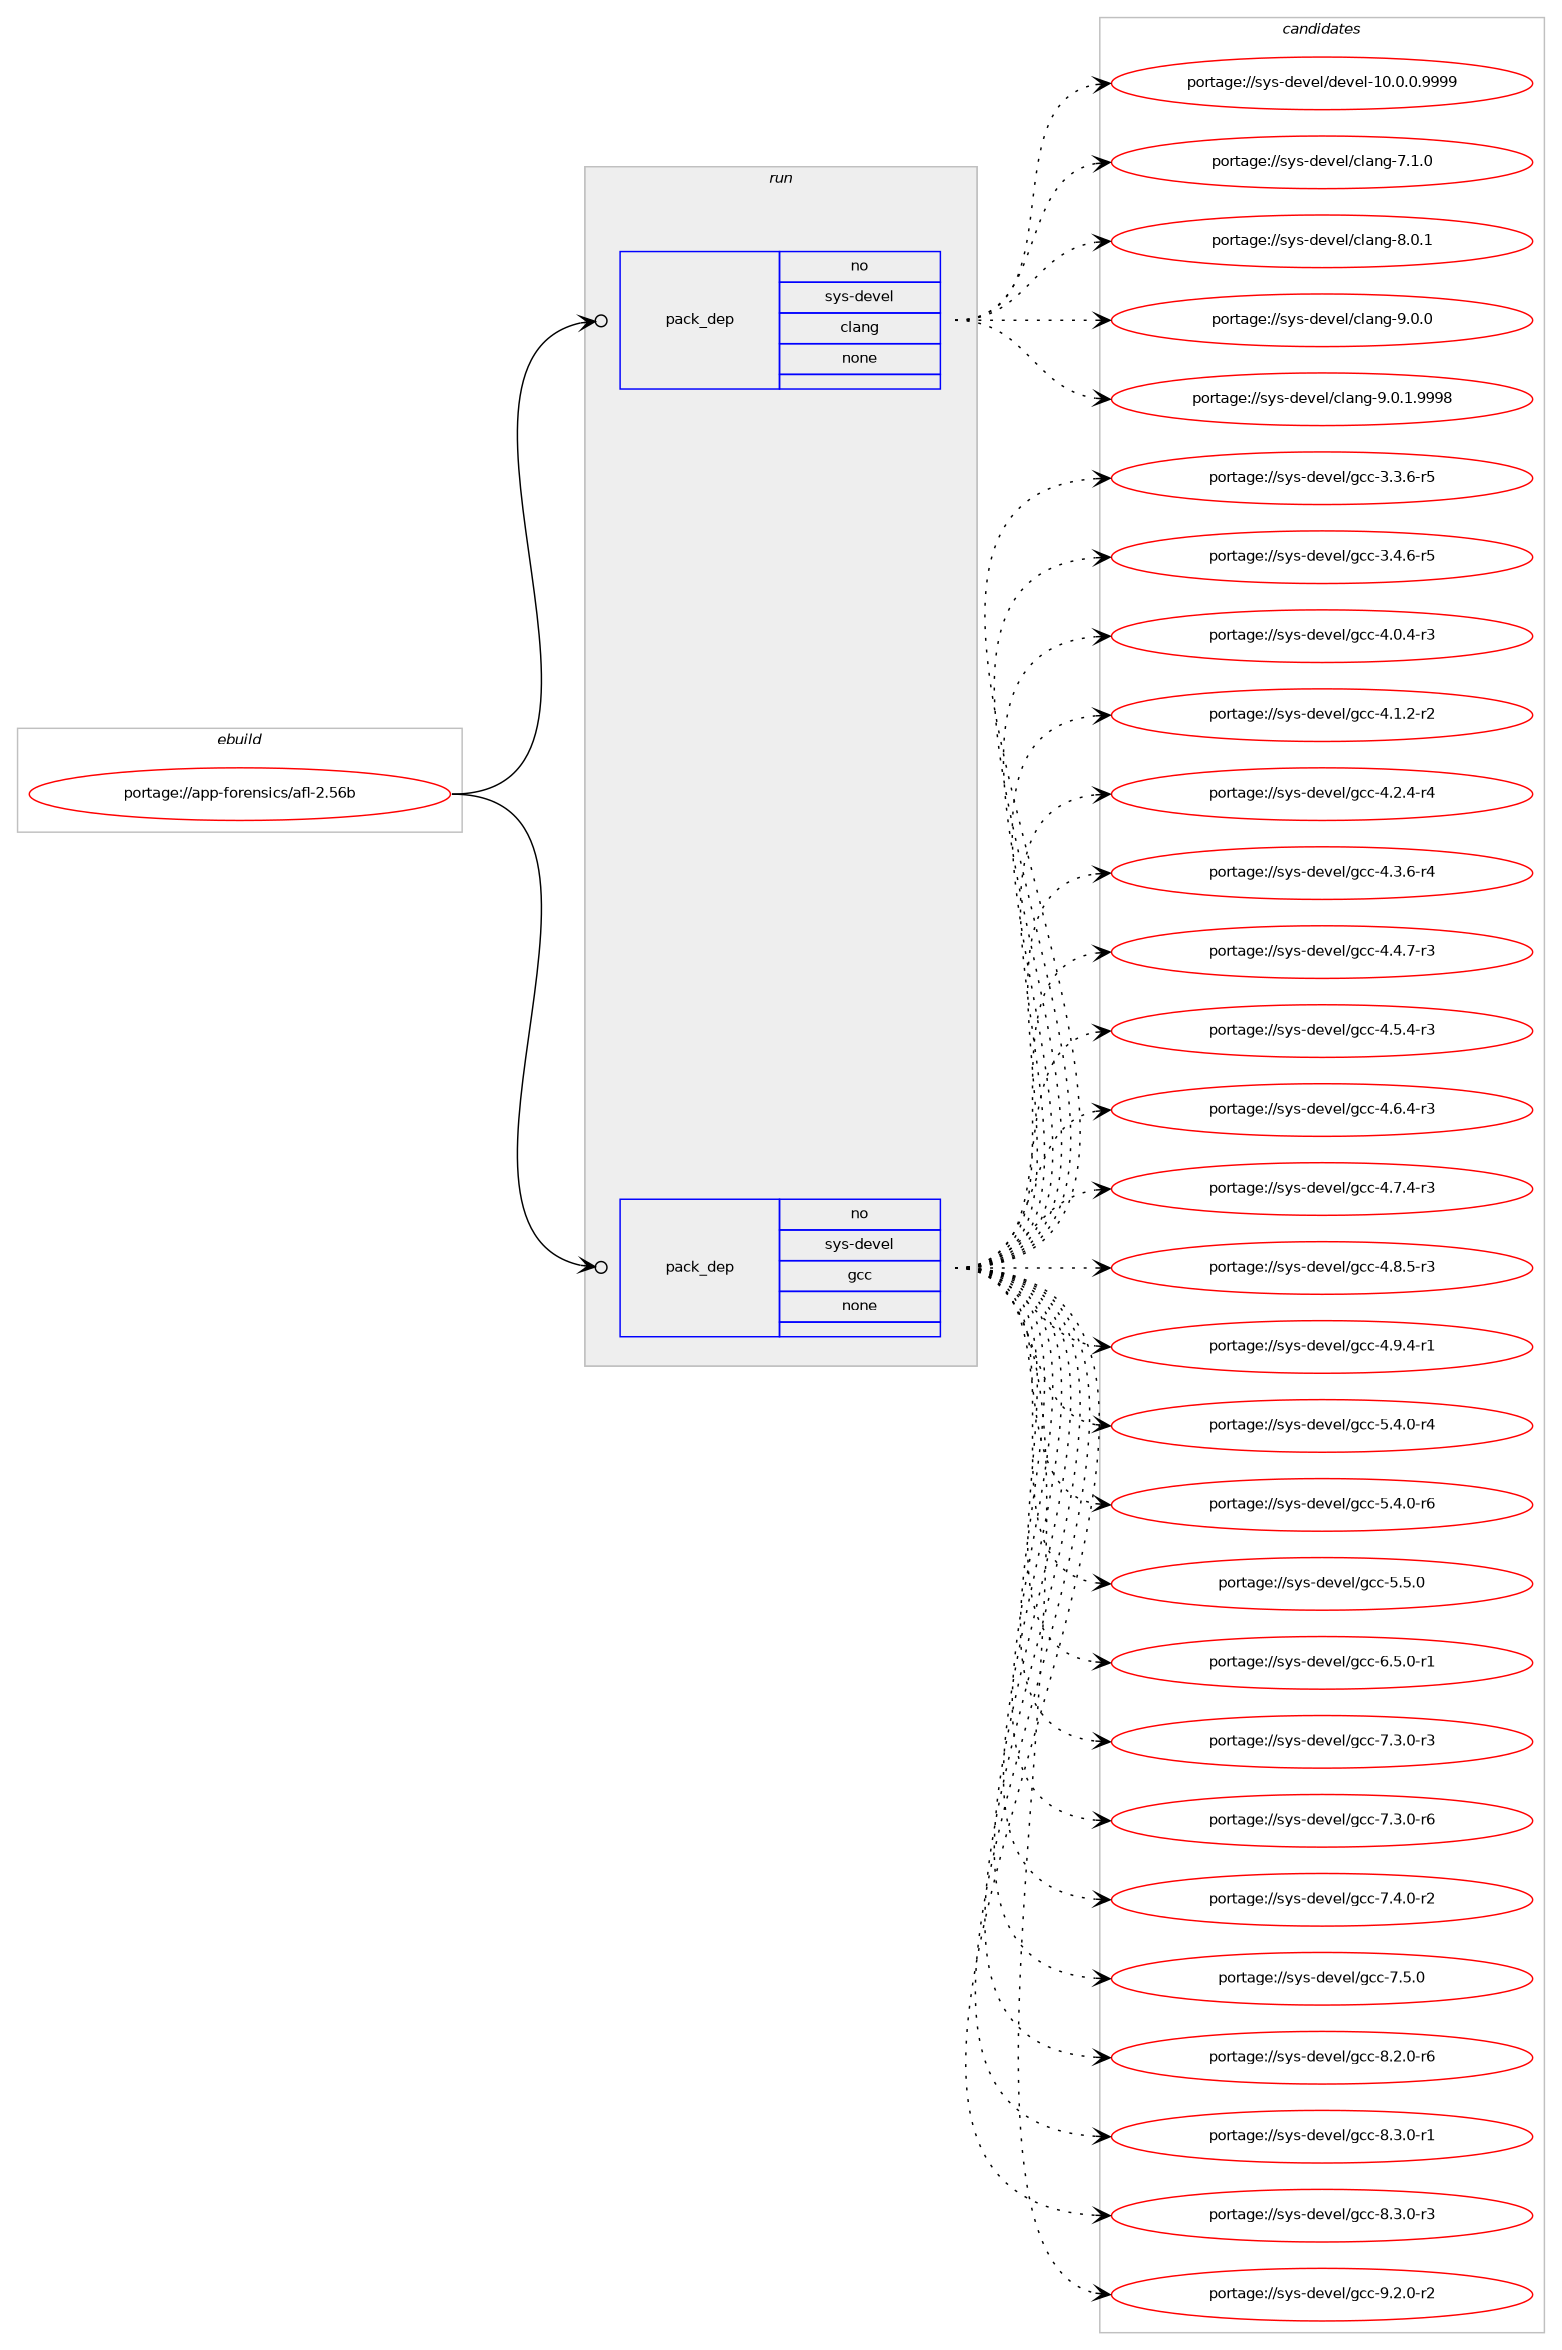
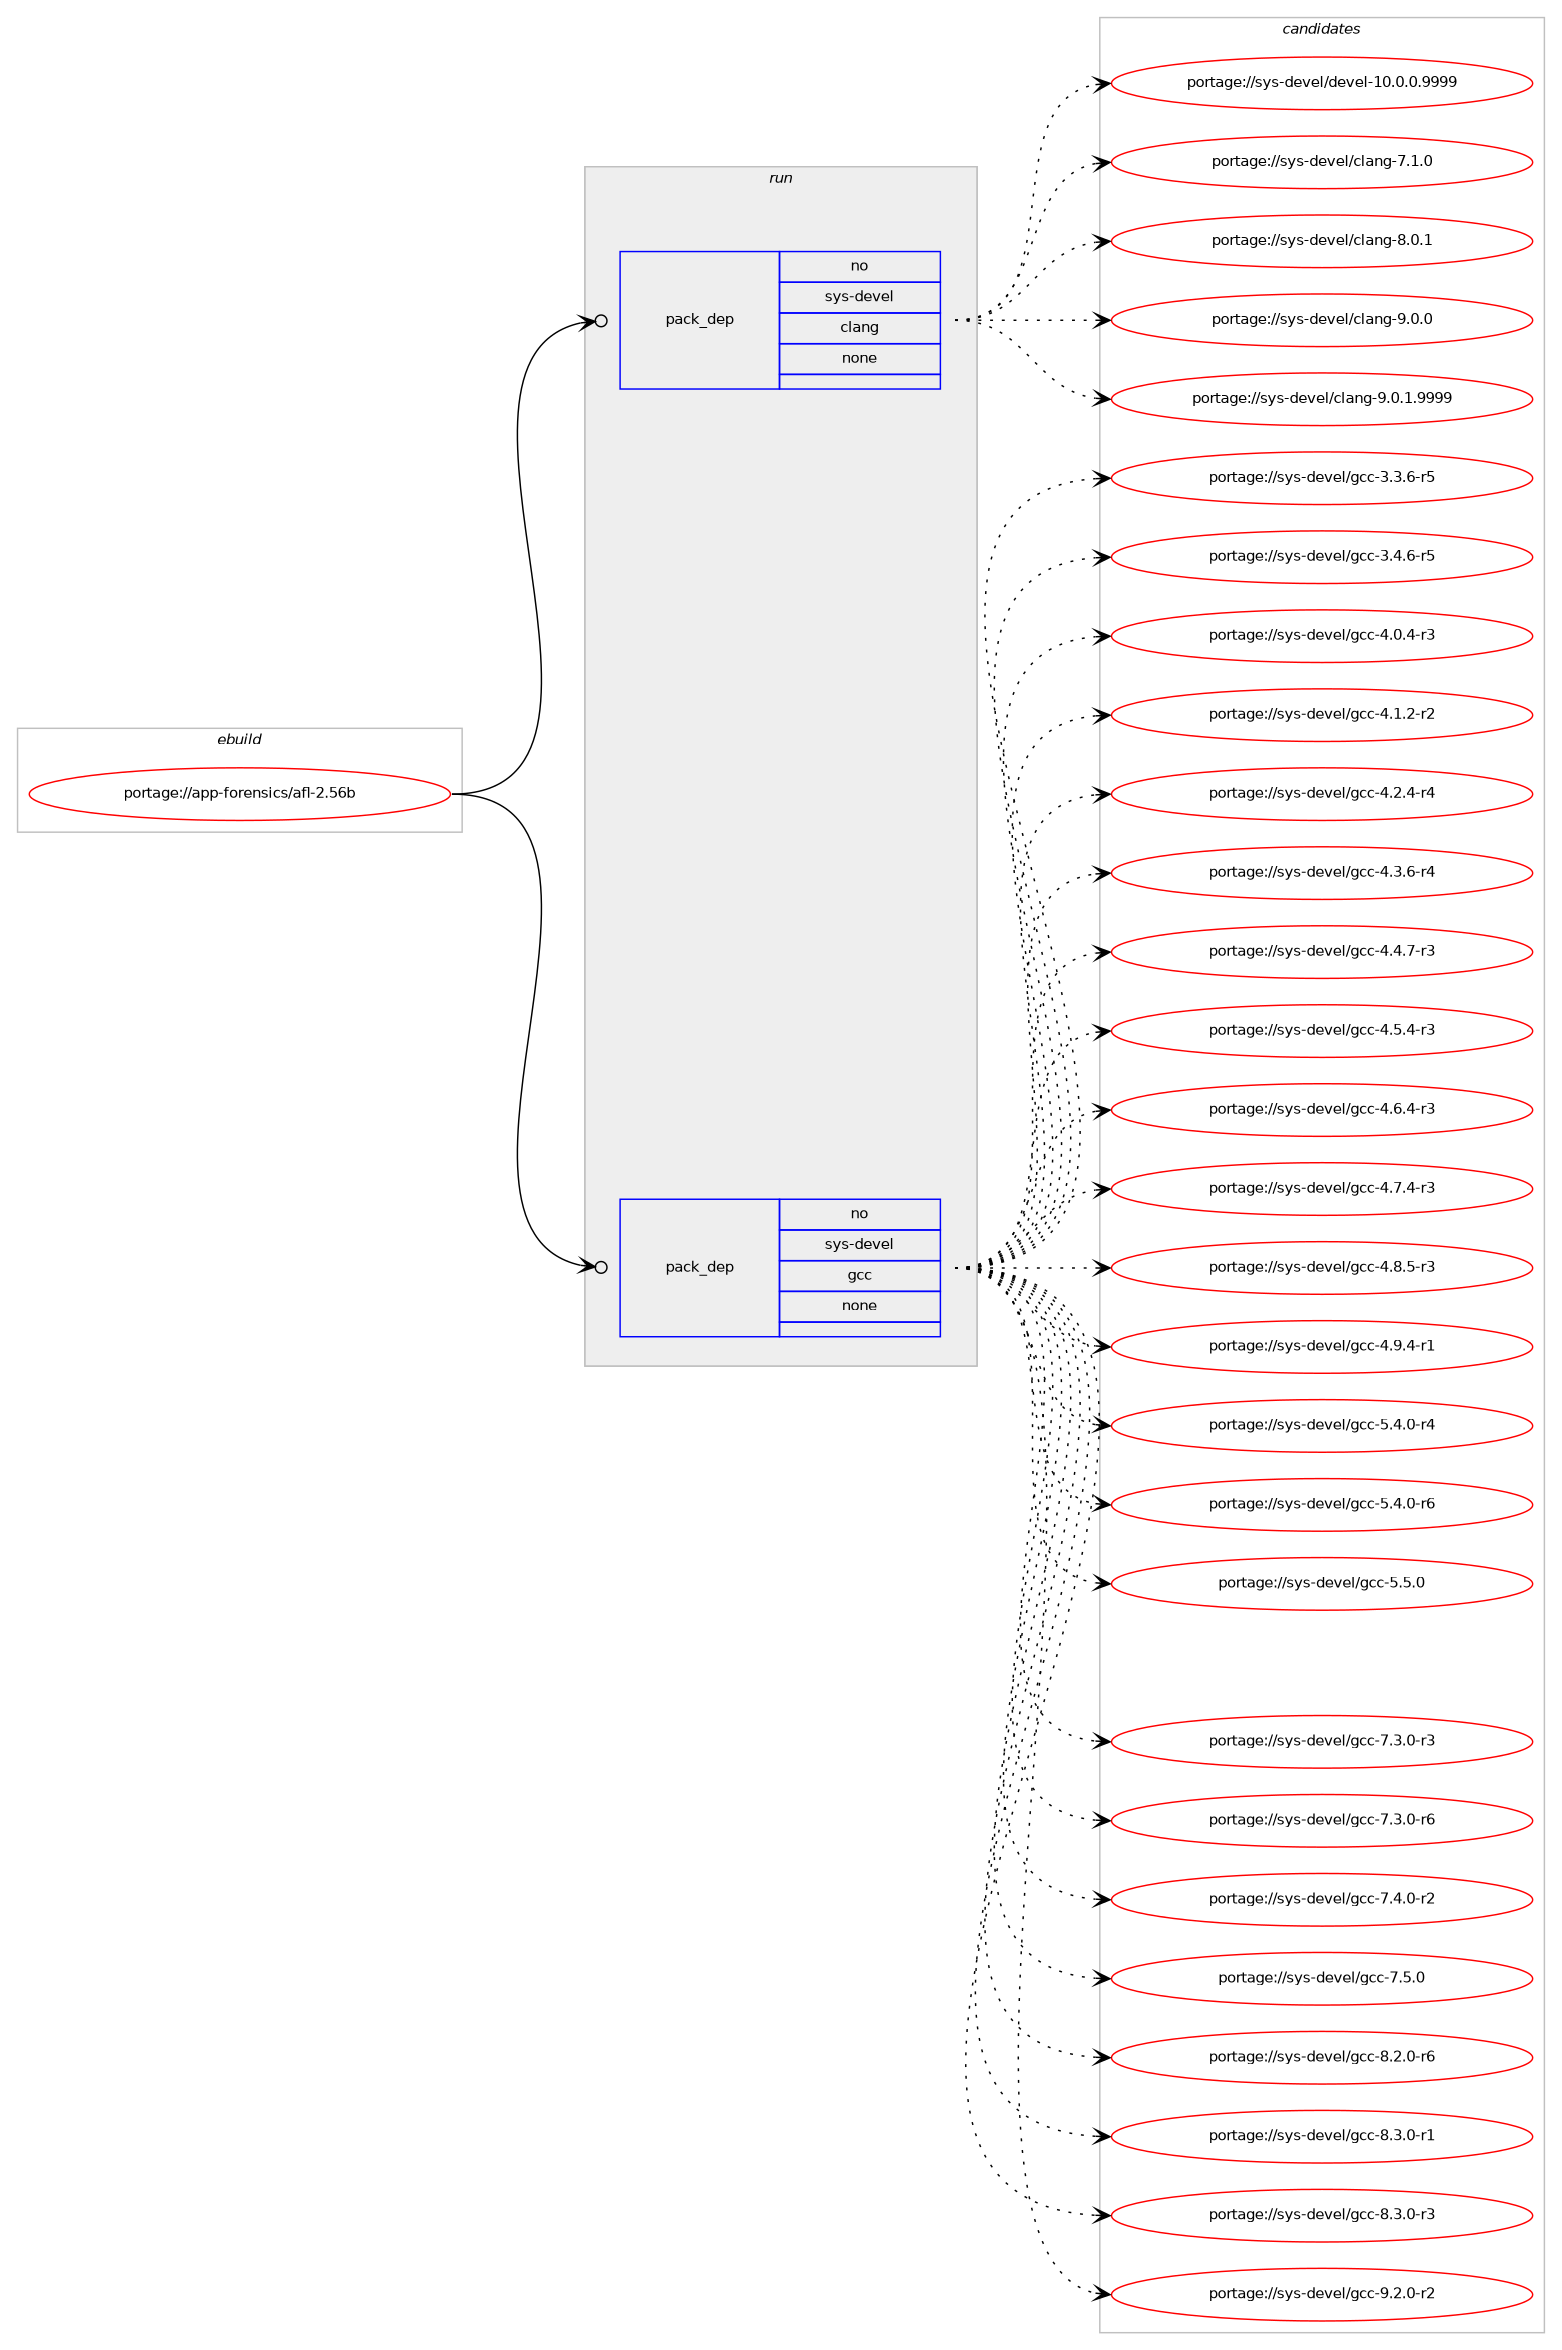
(1322, 399) -> (1322, 399)
(1322, 1663) -> none
